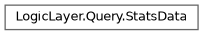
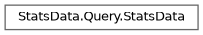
(102, 17) -> (102, 17)
